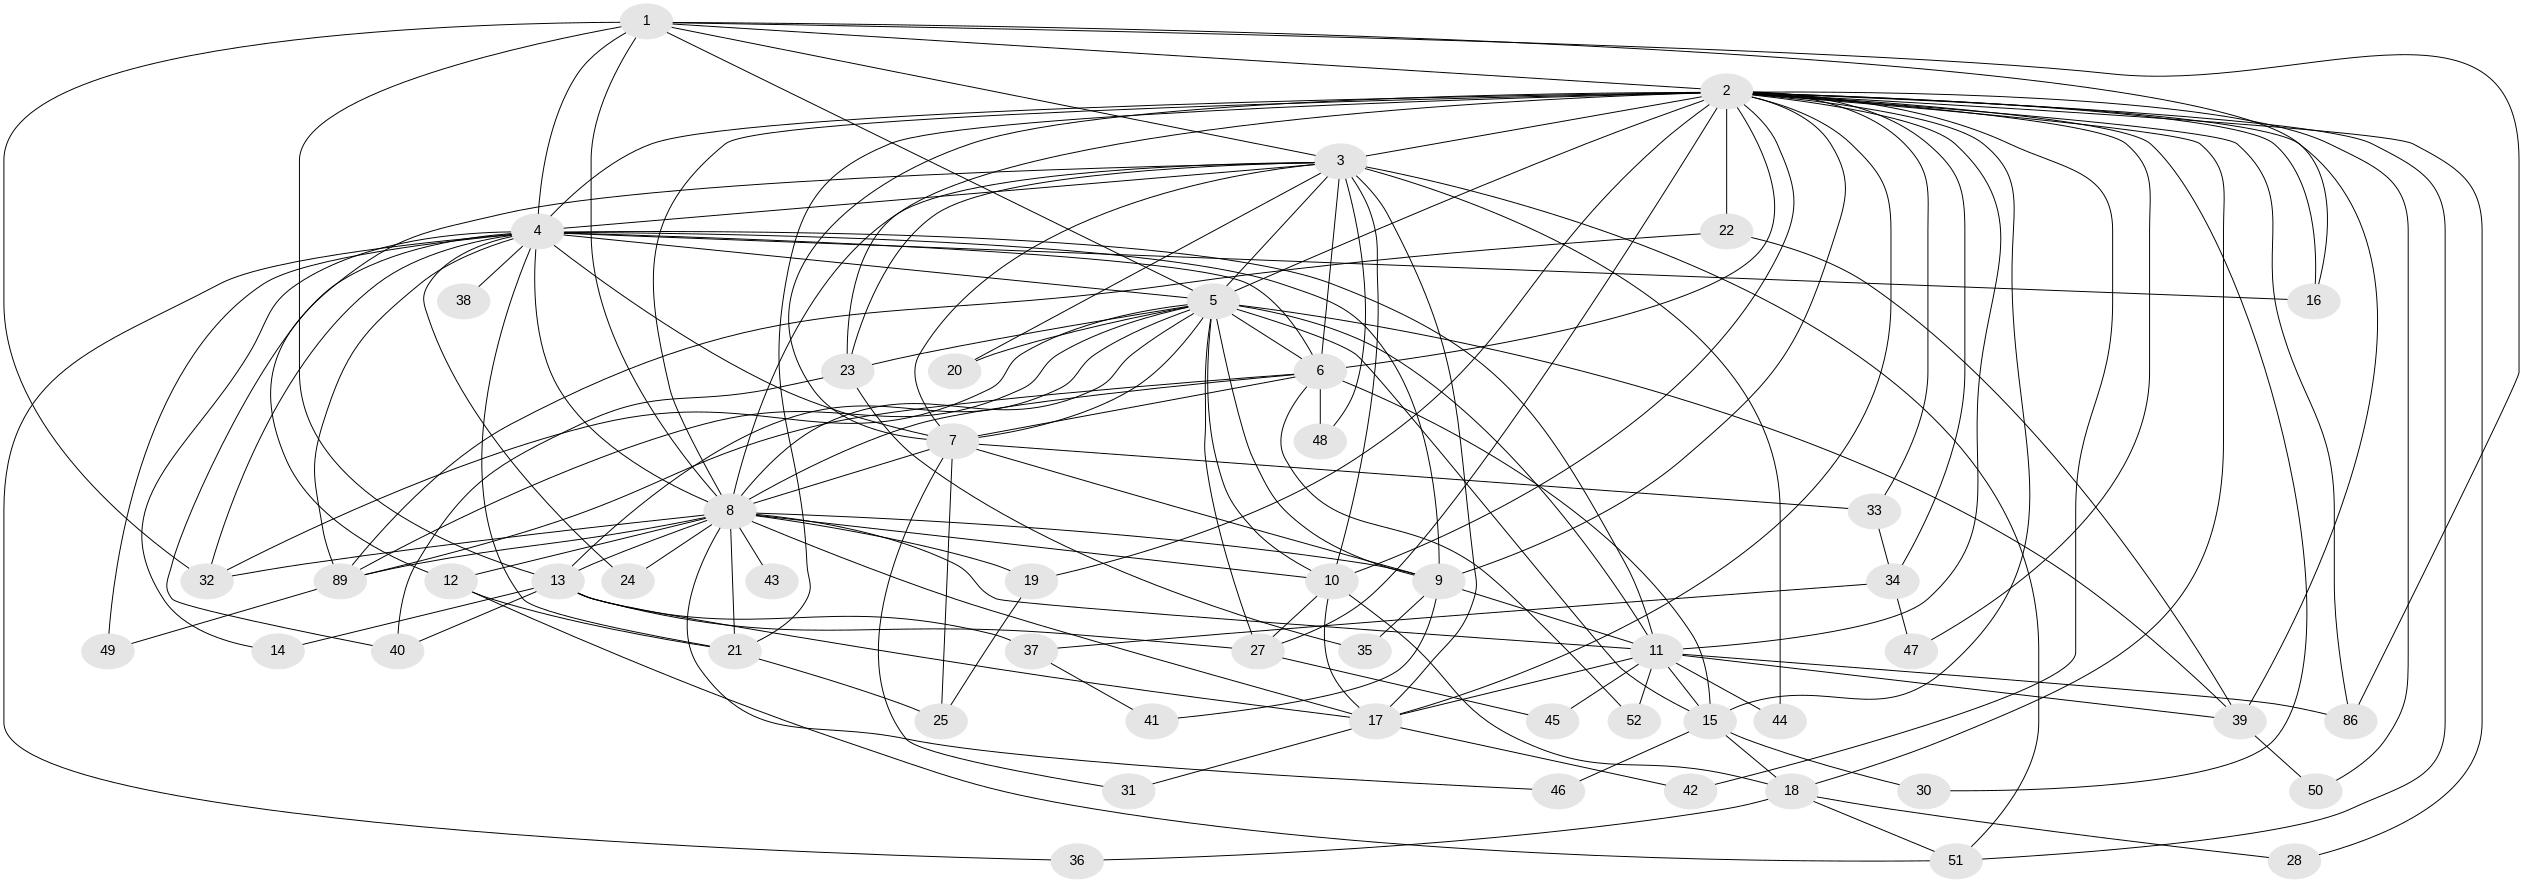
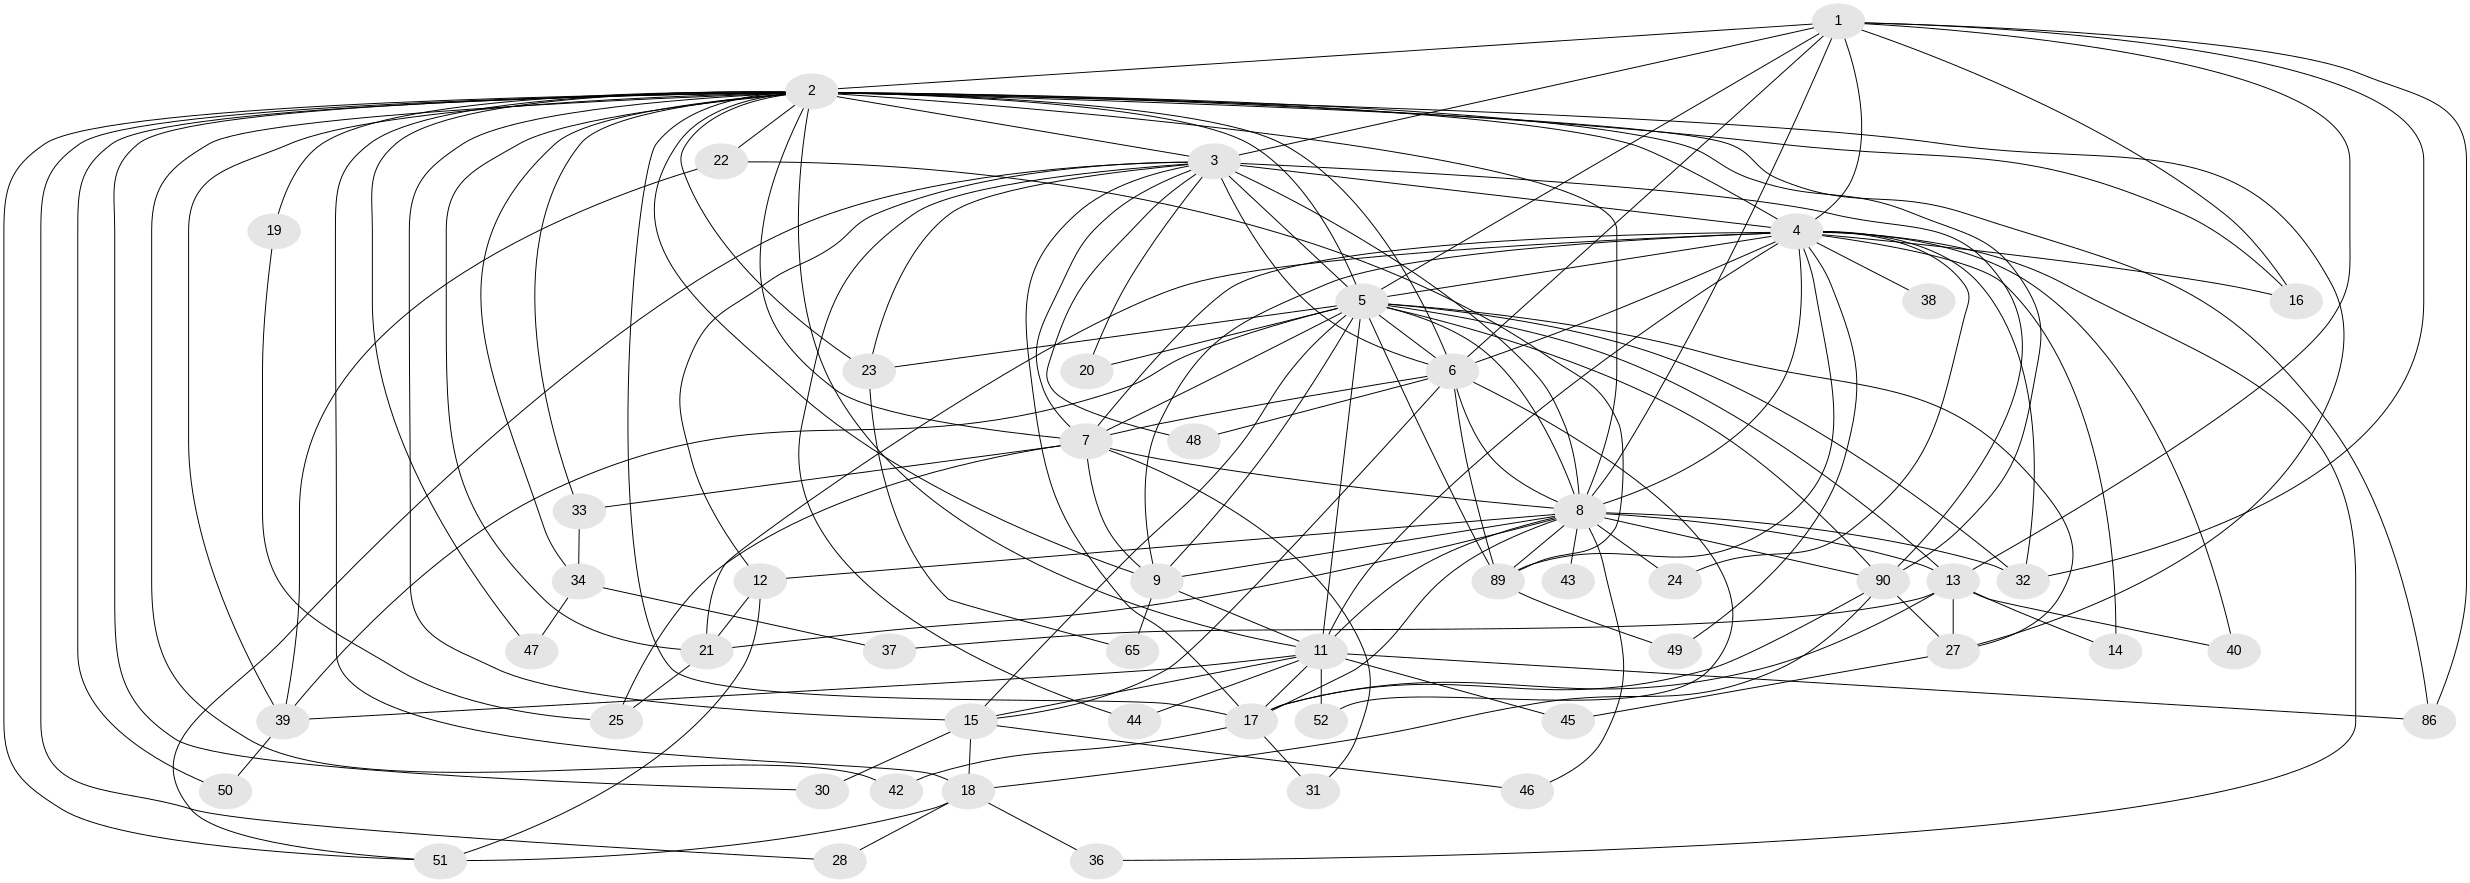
none -> (1645, 196)
(597, 417) -> none
(935, 549) -> none
(1332, 581) -> (1883, 581)
(1365, 651) -> (1133, 651)
(1152, 721) -> none
